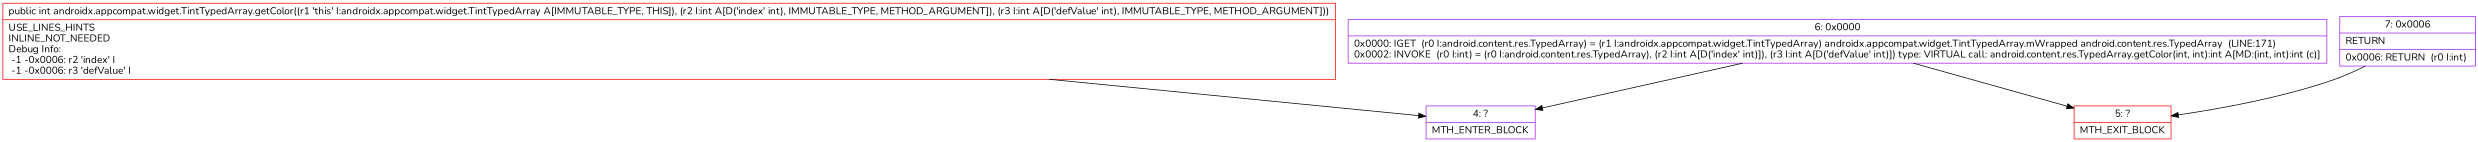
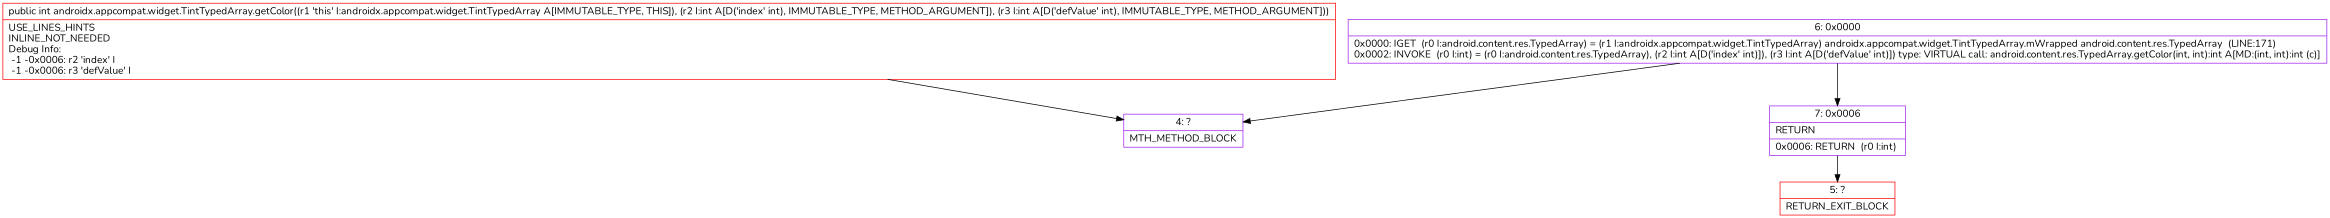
(1990, 85) -> (1838, 81)
(1481, 130) -> (1183, 139)
(2123, 130) -> (1838, 206)
